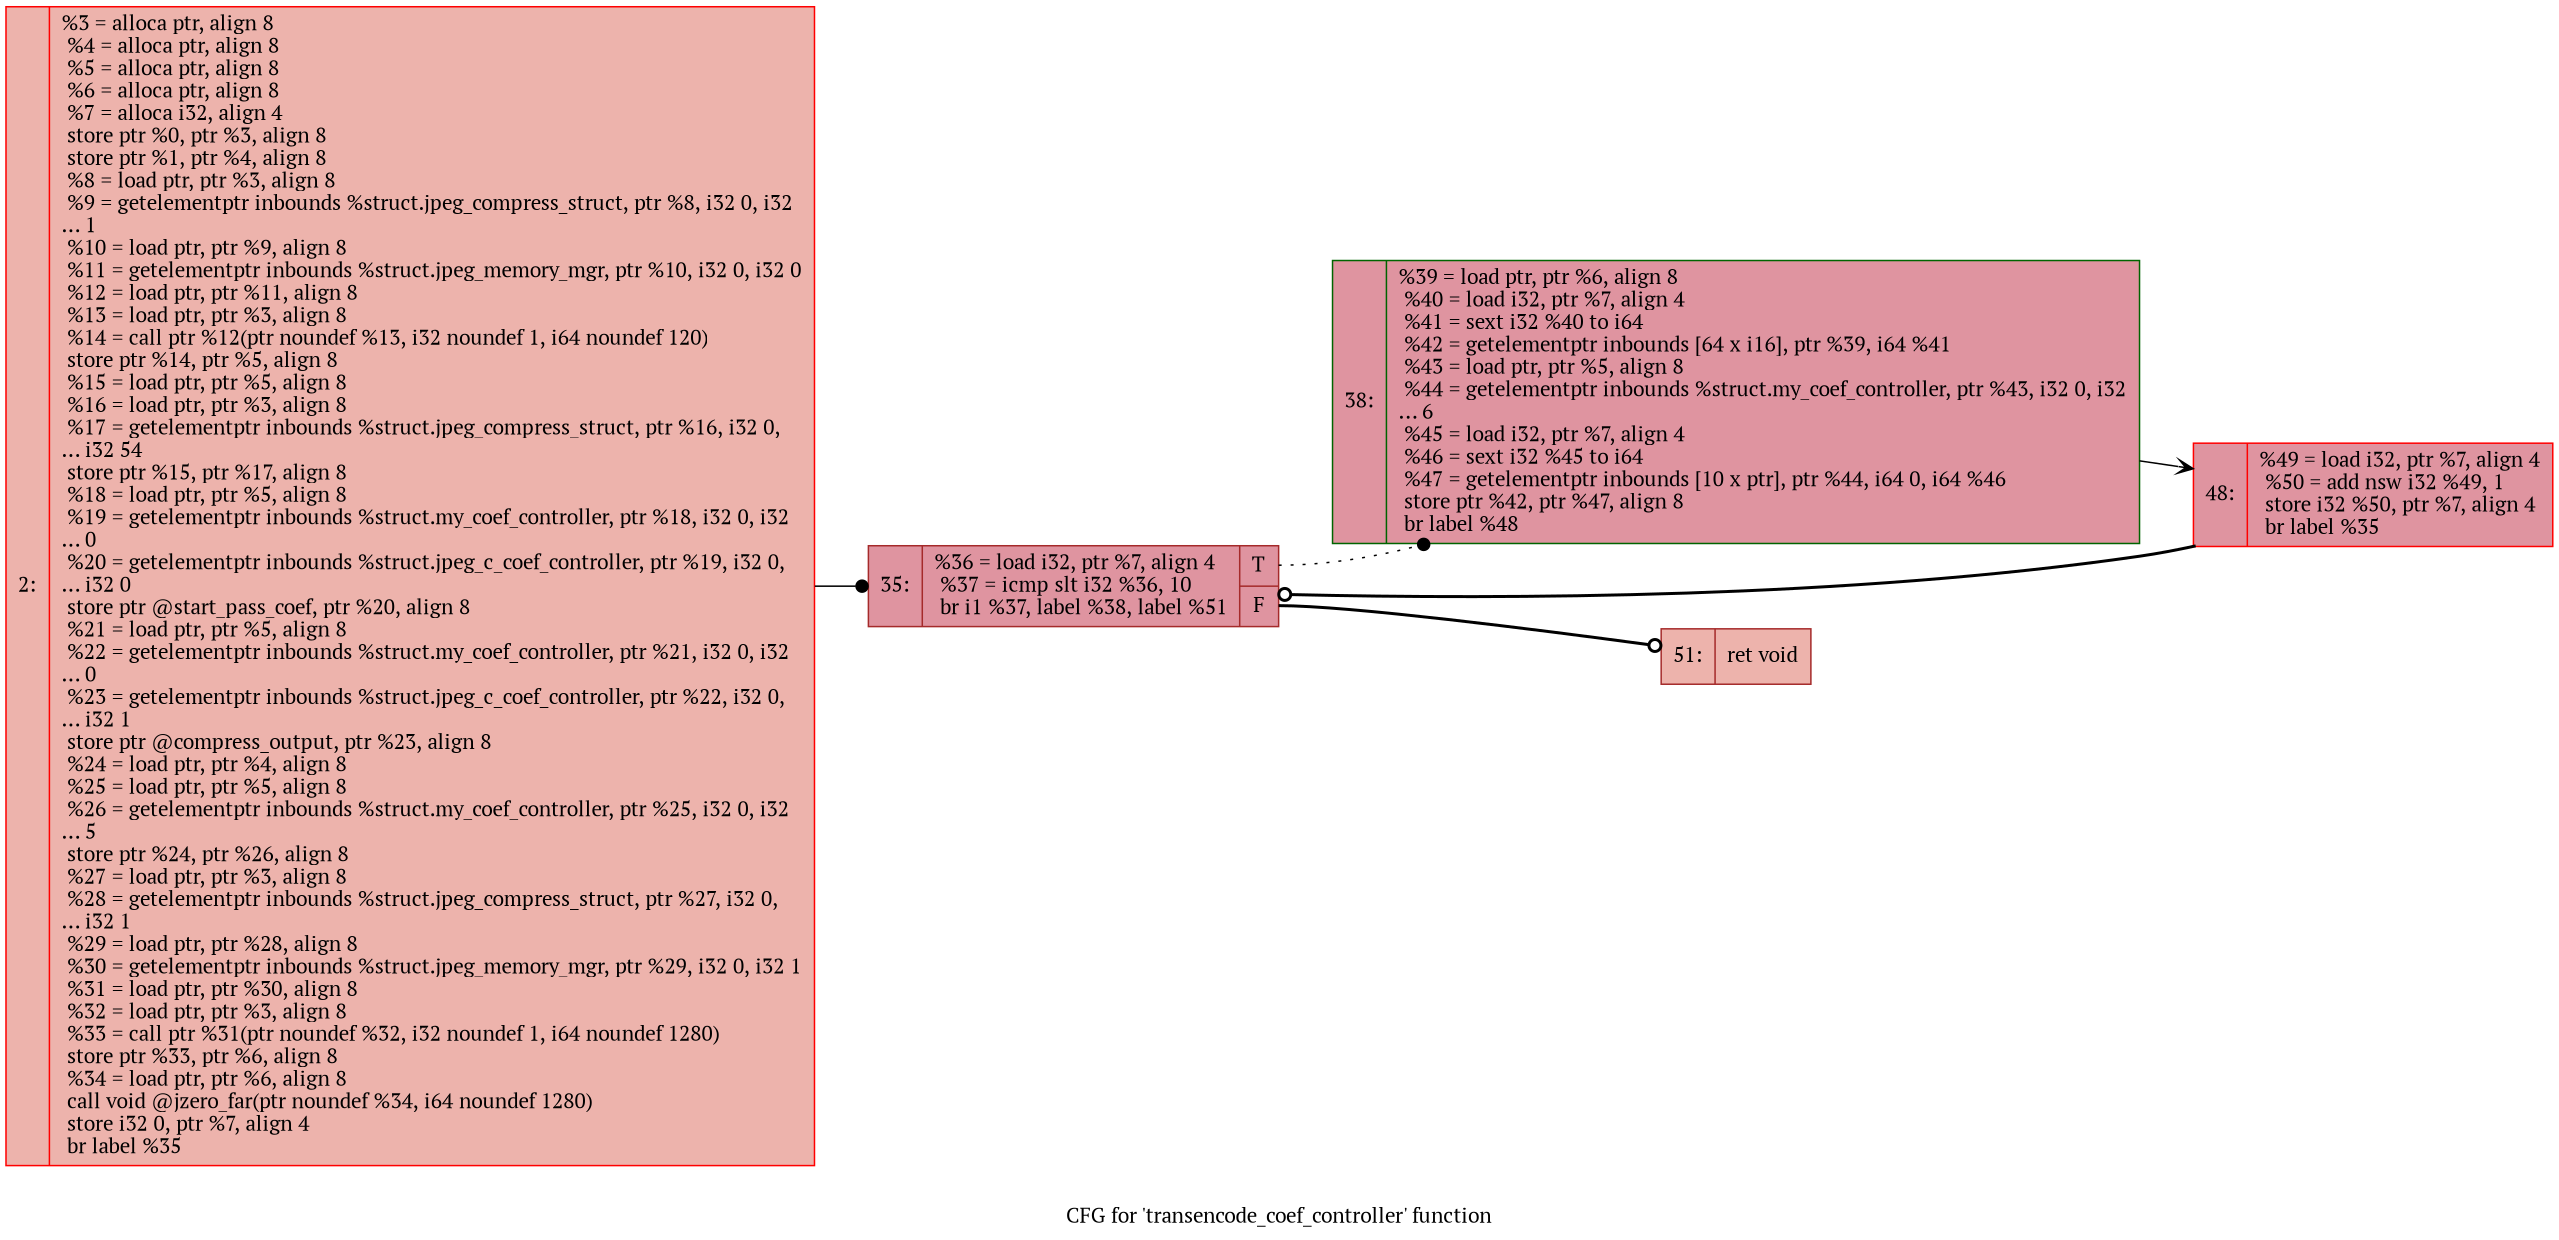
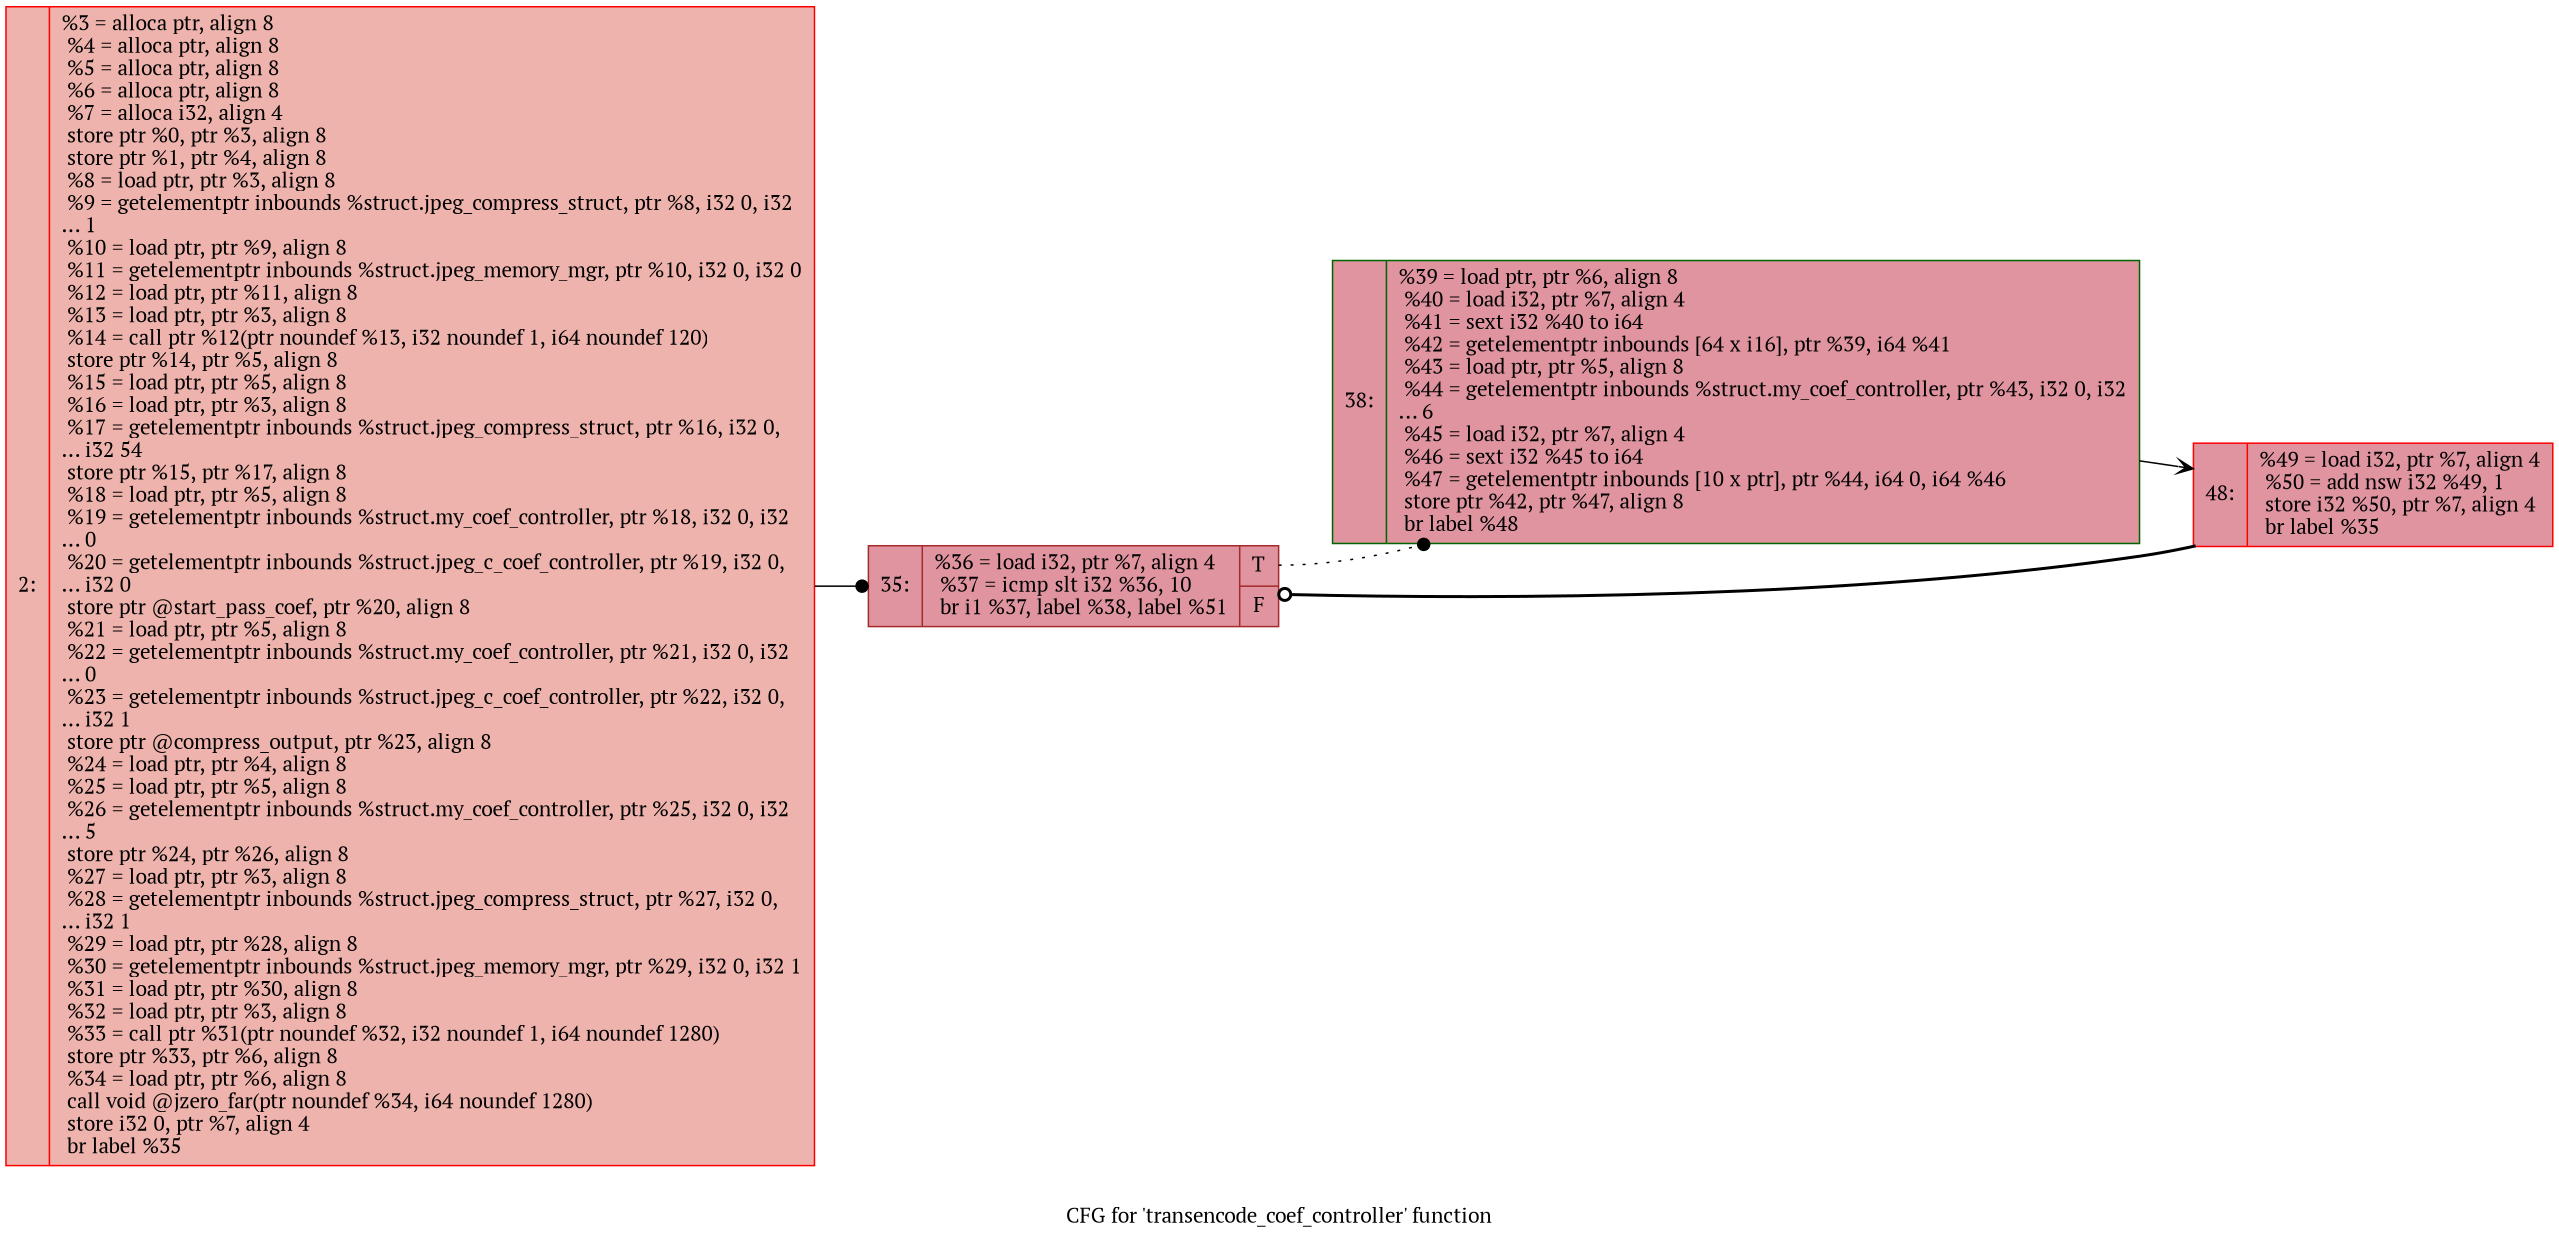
(1736, 657) -> none
